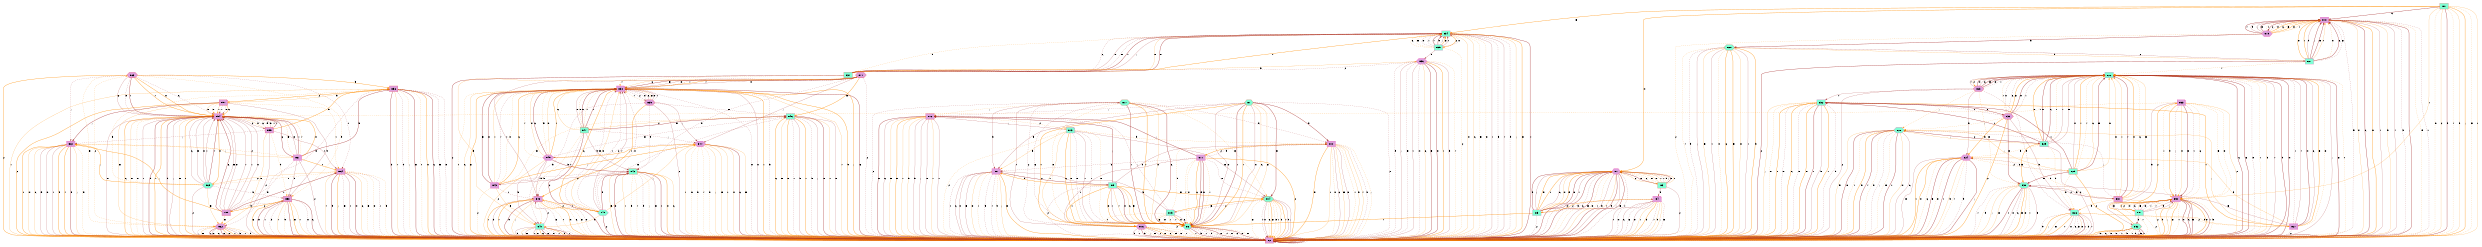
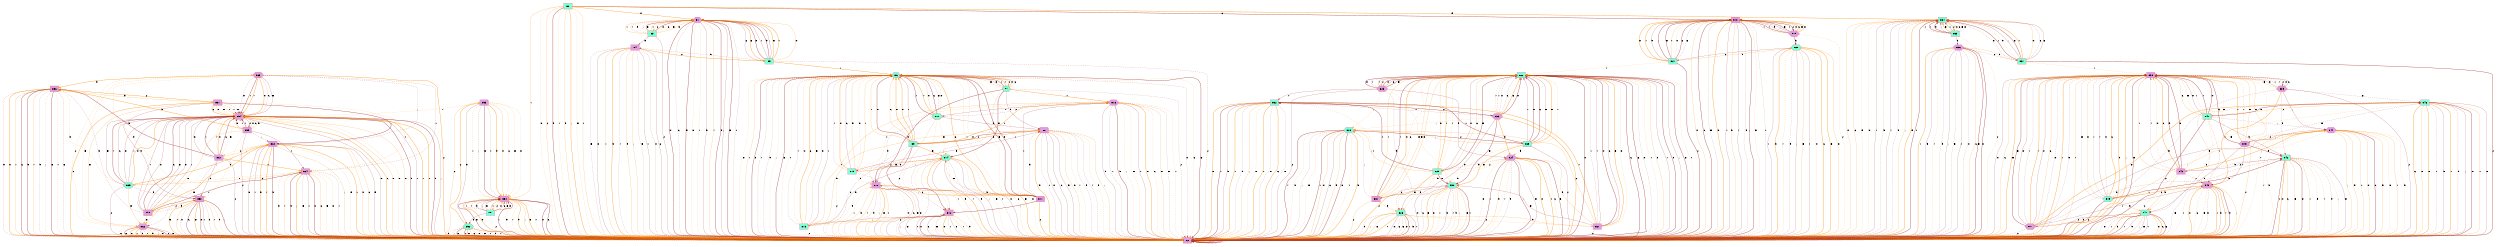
none -> (956, 76)
none -> (1356, 123)
(546, 210) -> (2081, 218)
